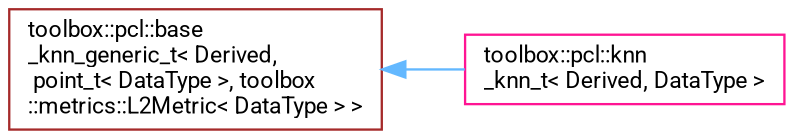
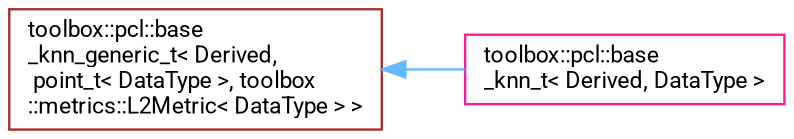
(625, 69) -> (625, 69)
